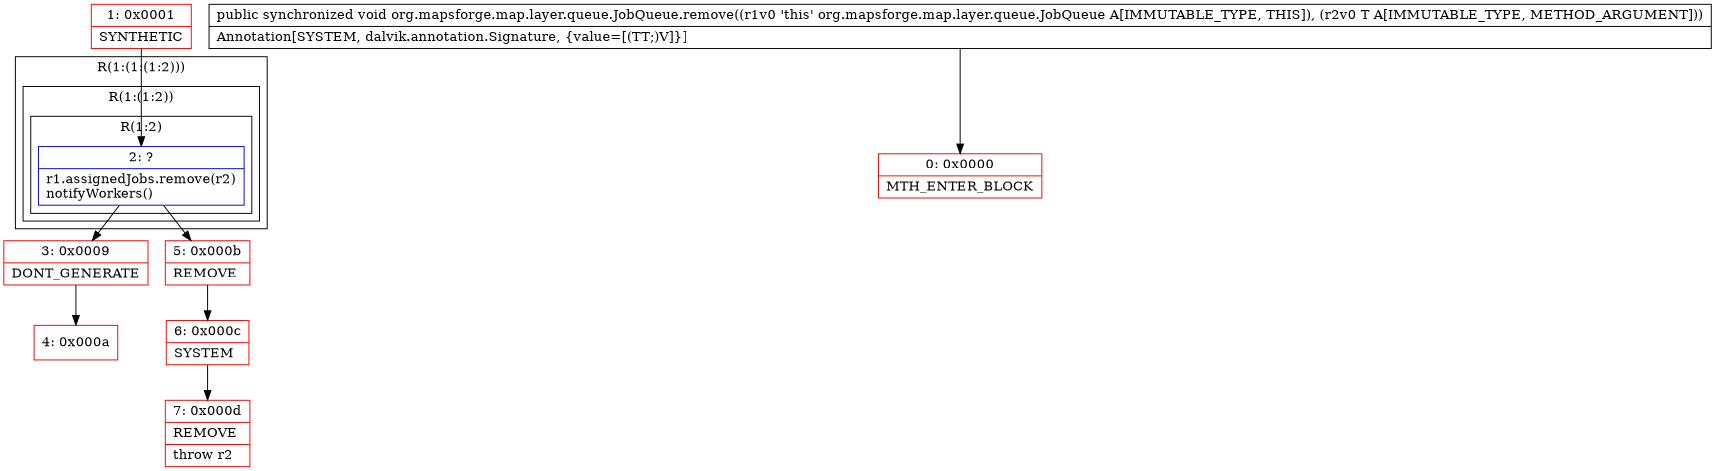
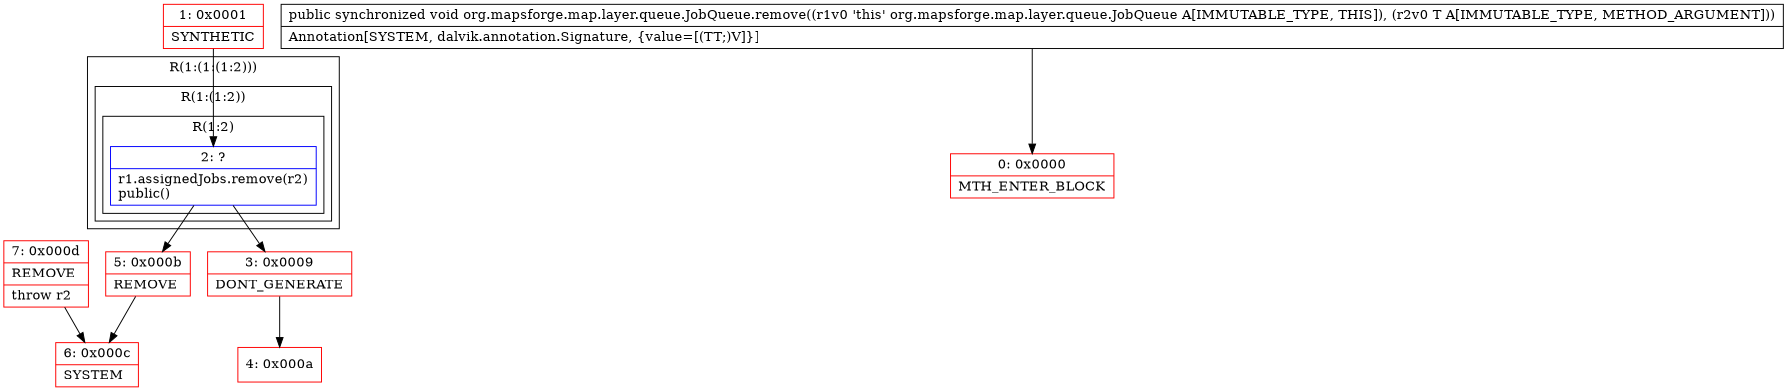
(100, 194) -> (145, 194)
(208, 378) -> (72, 321)
